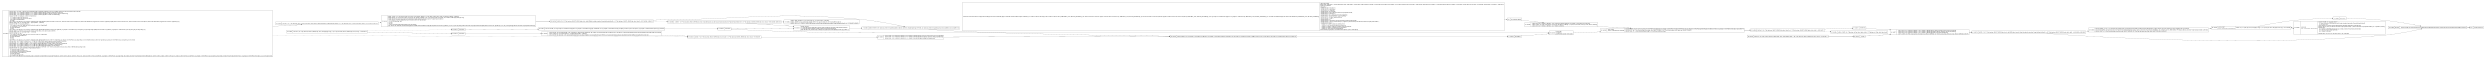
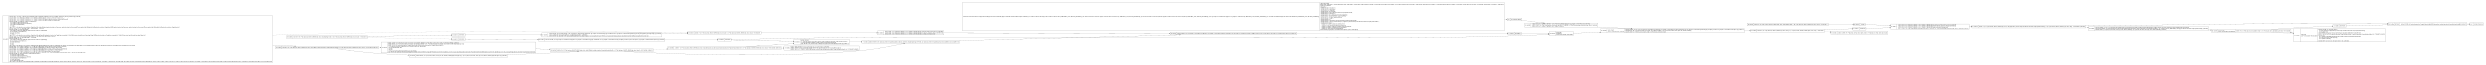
none -> (458, 56)
